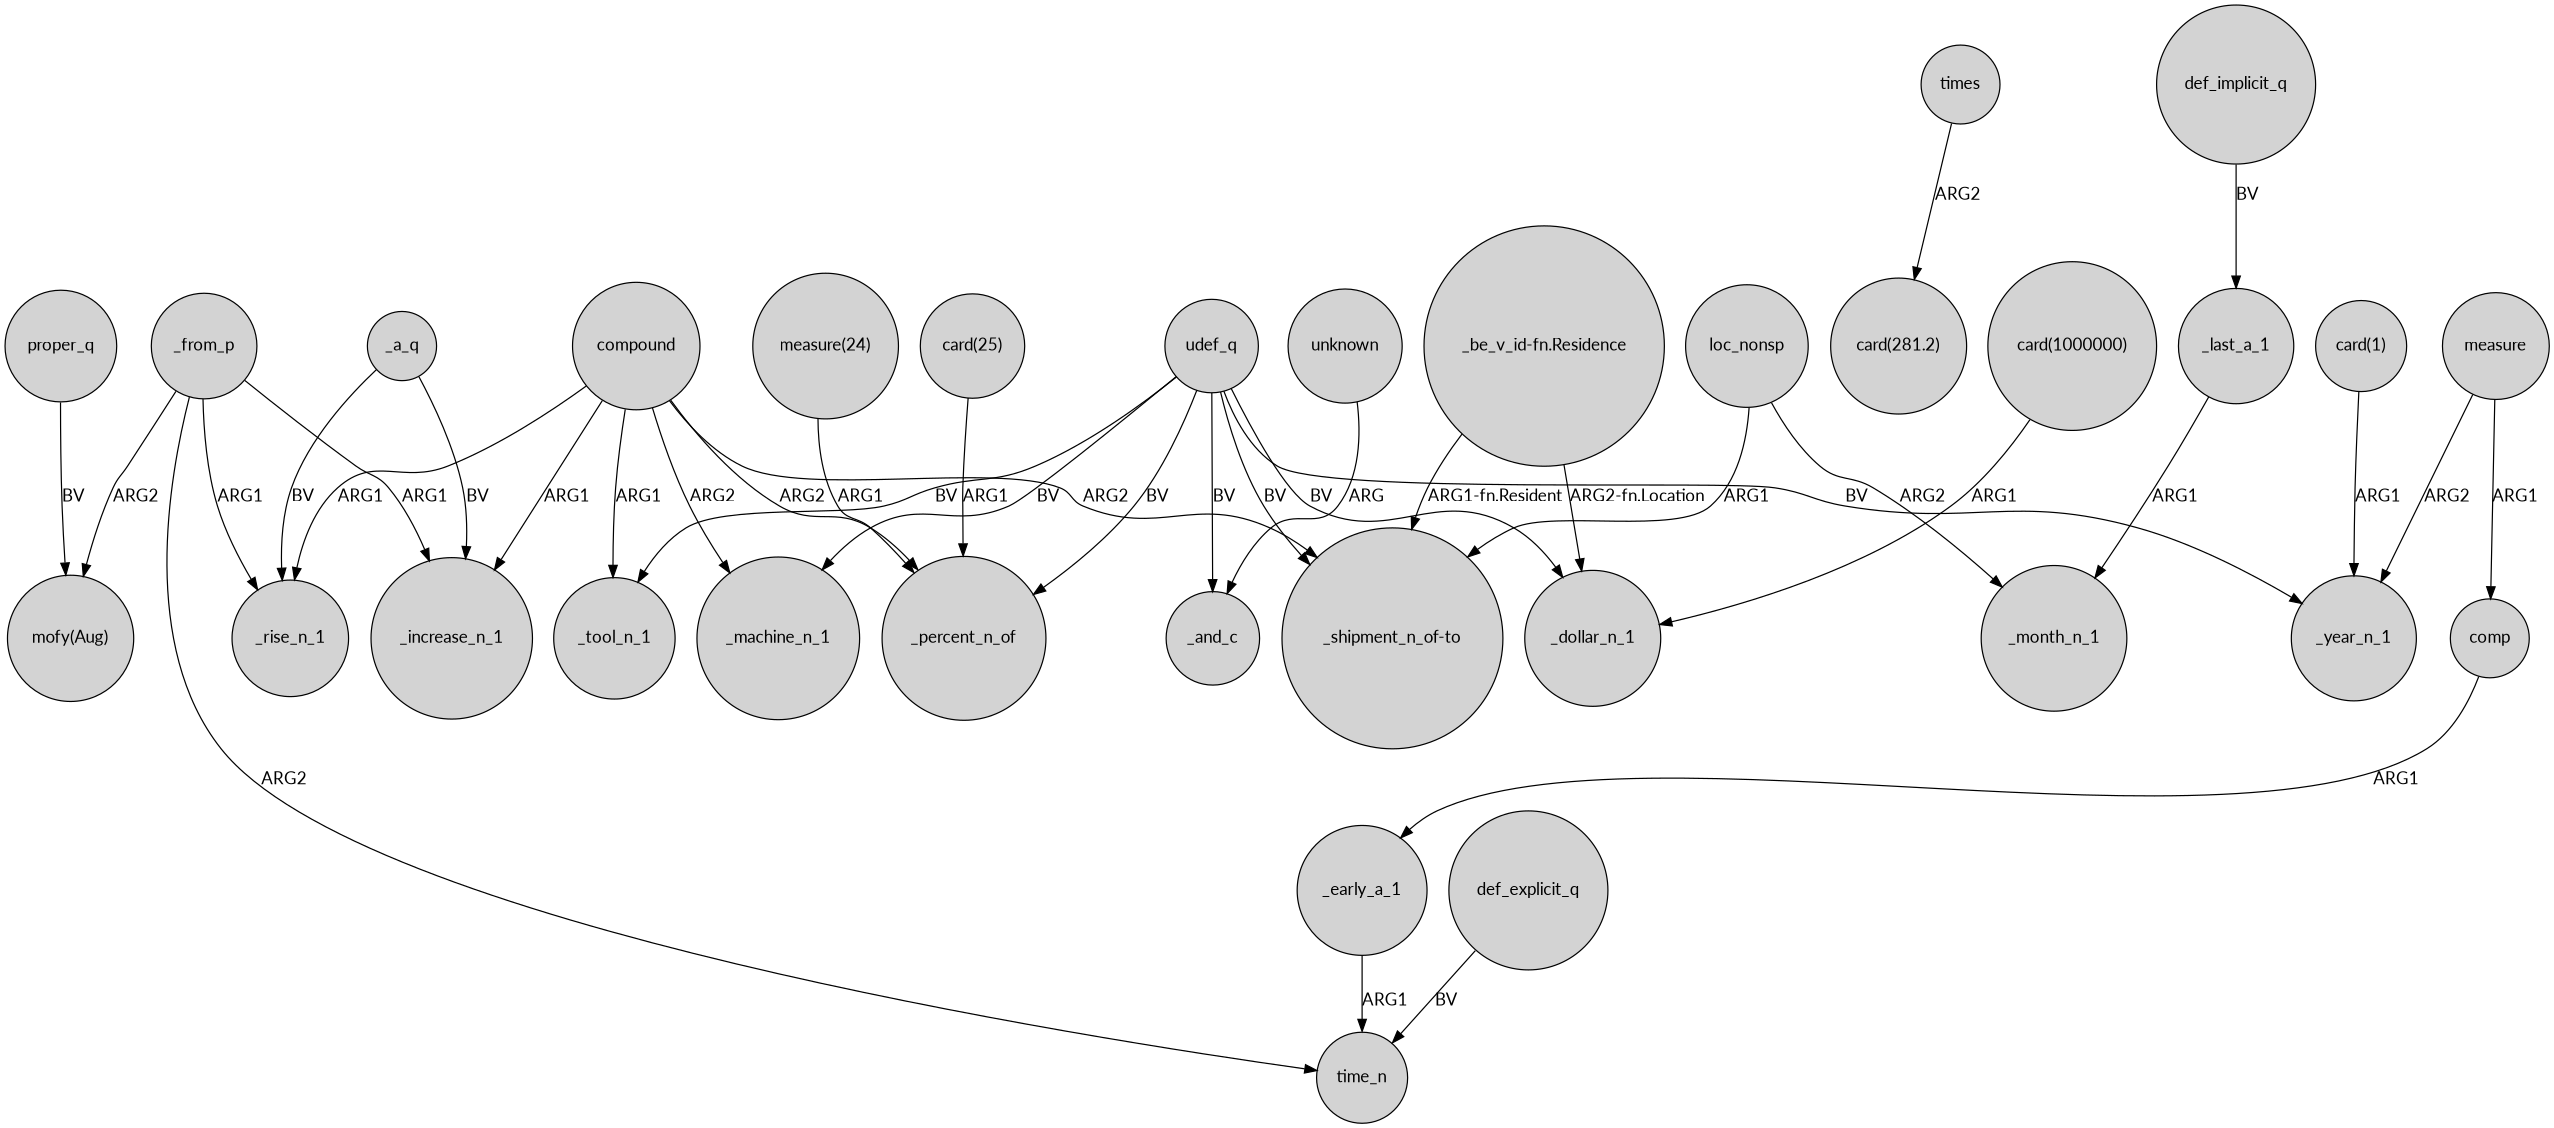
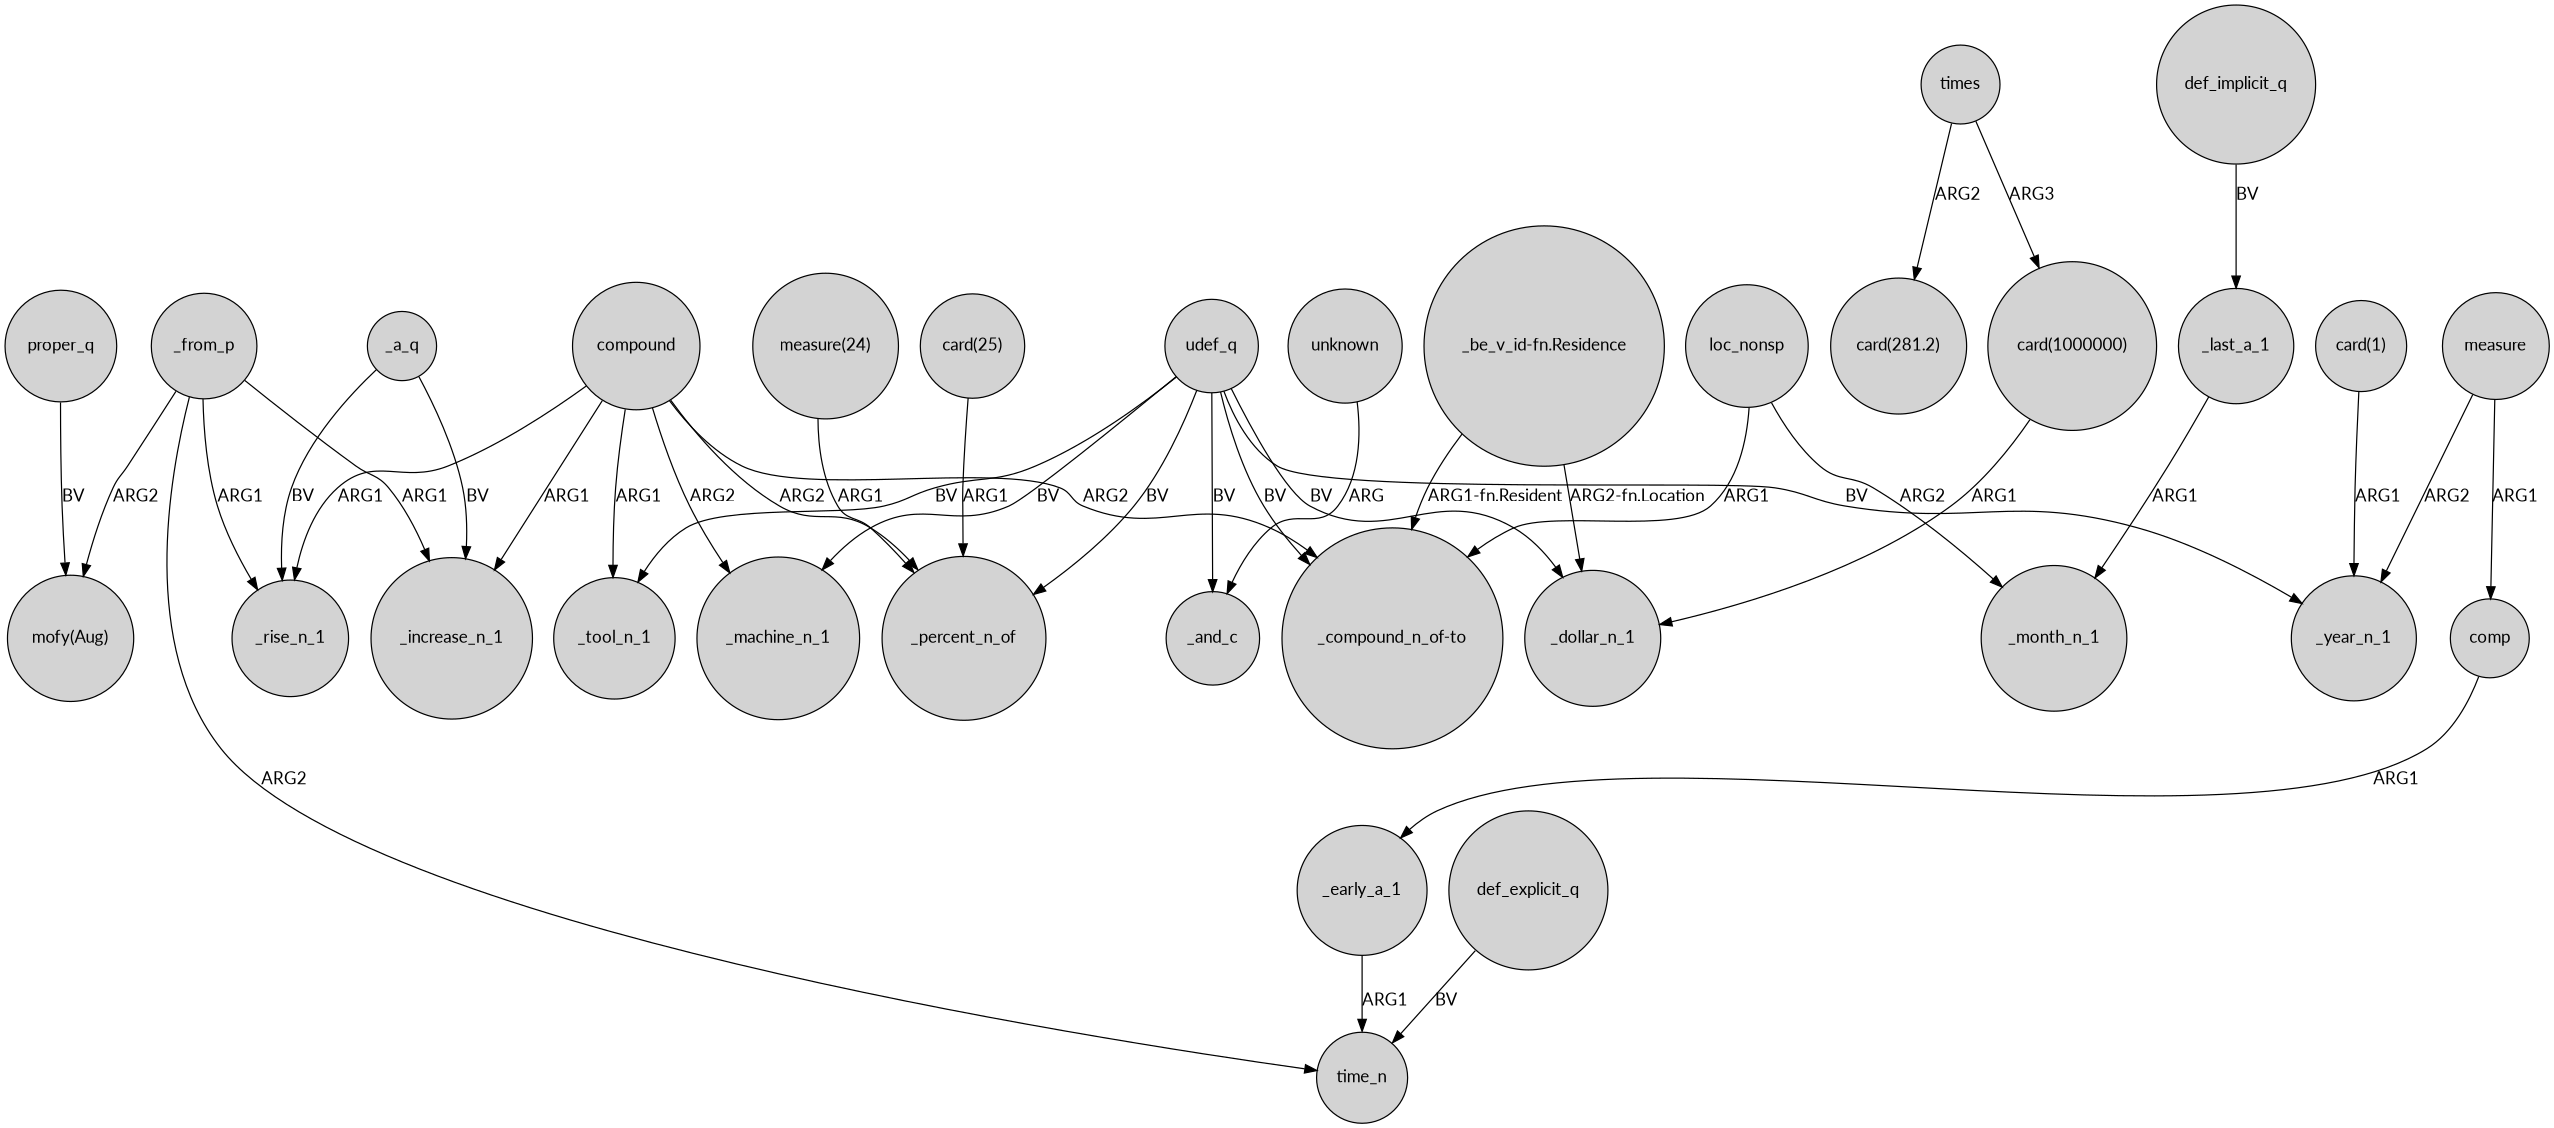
none -> (2005, 189)
(1392, 638) -> (1392, 638)
